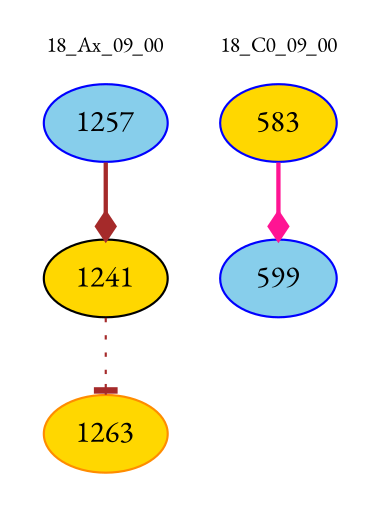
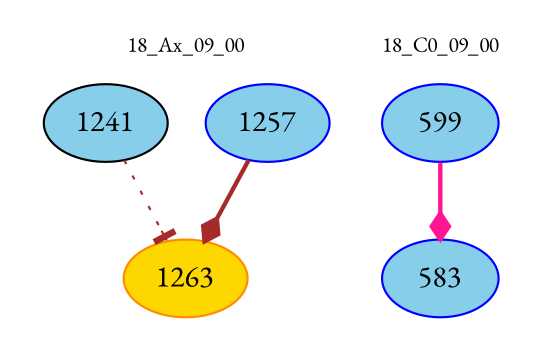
(278, 123) -> (440, 278)
(106, 188) -> (233, 189)
(278, 188) -> (440, 188)
(106, 278) -> (106, 123)
